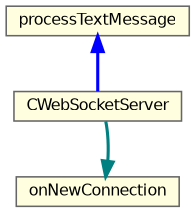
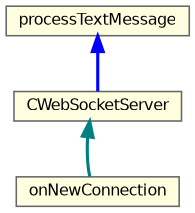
(108, 141) -> (87, 157)
